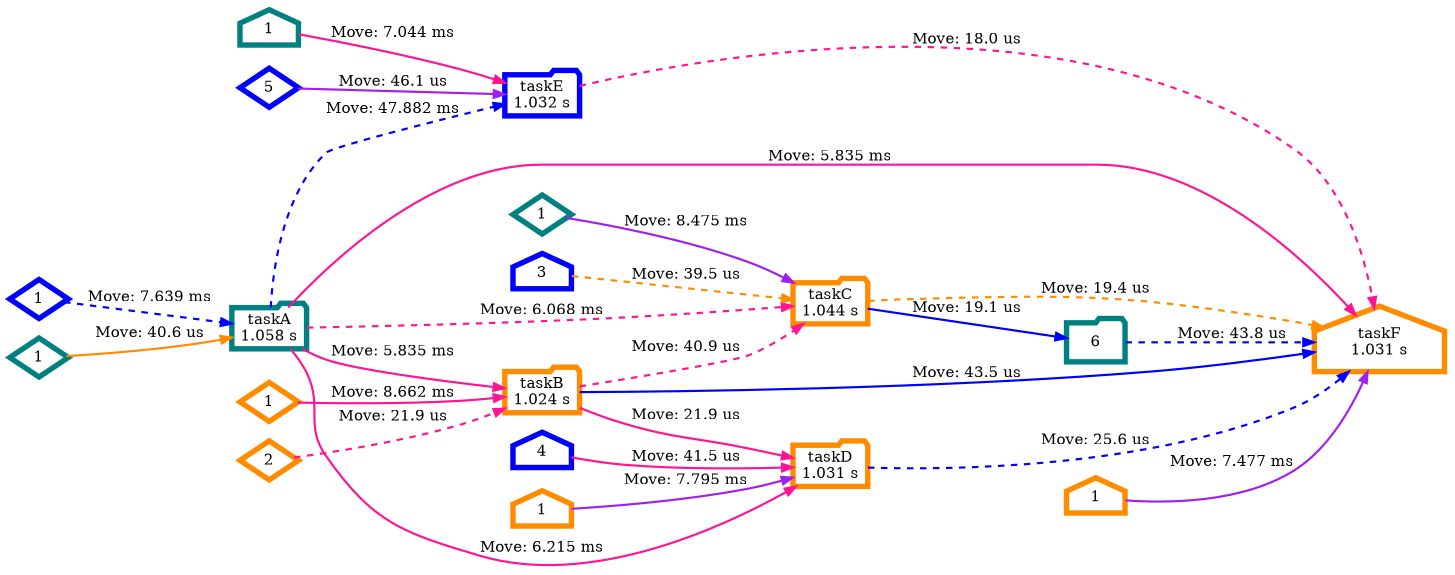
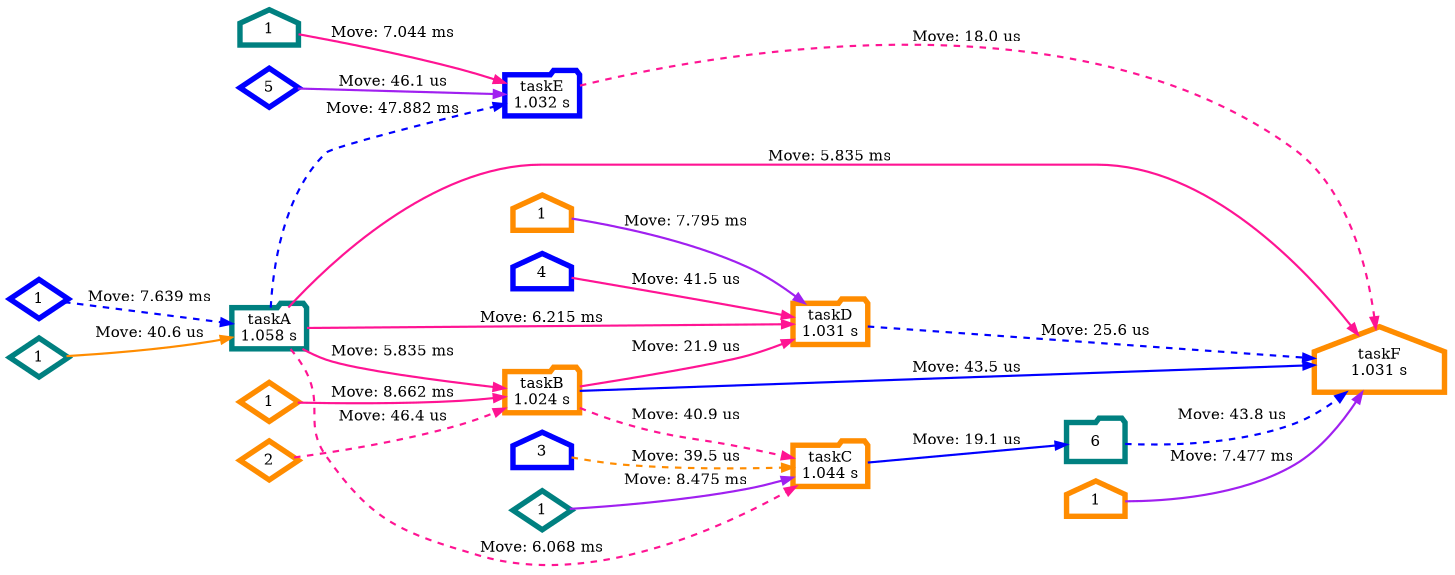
(1091, 298) -> none
(393, 417) -> (393, 417)
